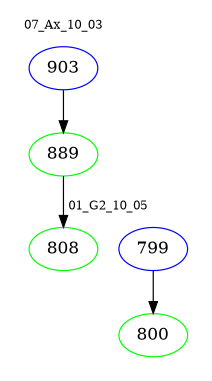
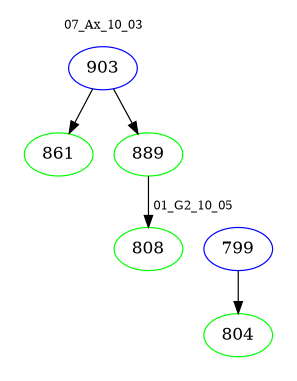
none -> (59, 154)
(153, 335) -> (238, 335)
